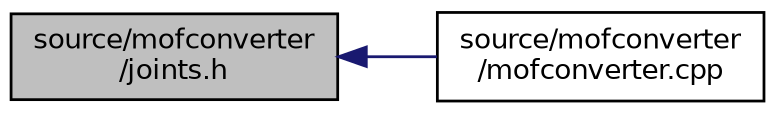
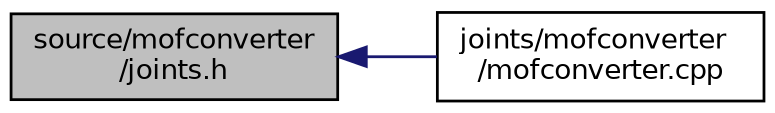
(601, 57) -> (601, 57)
